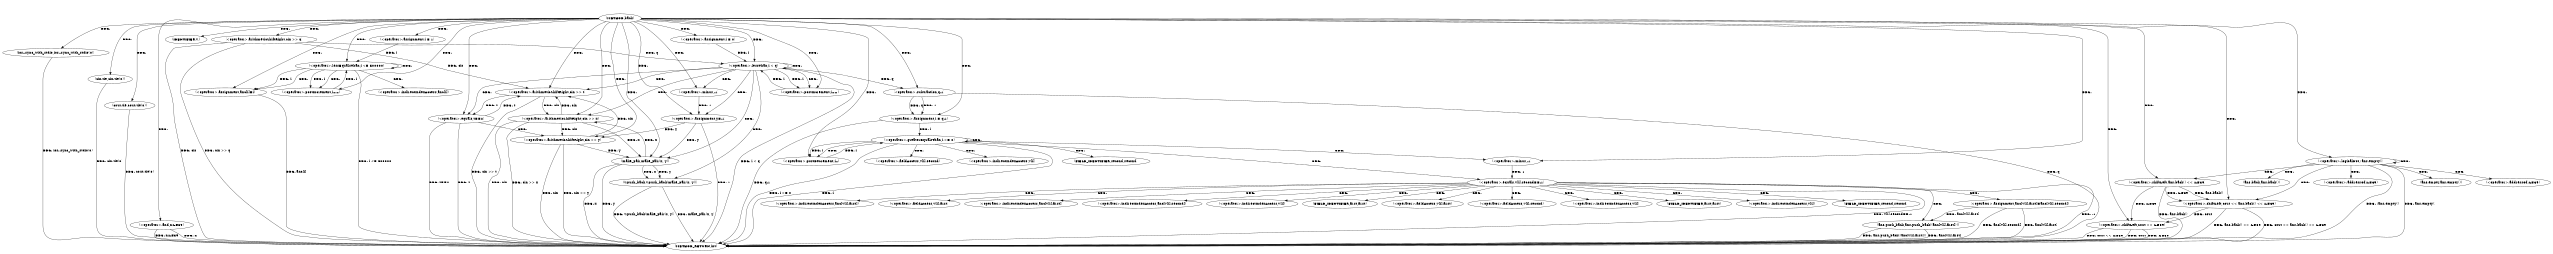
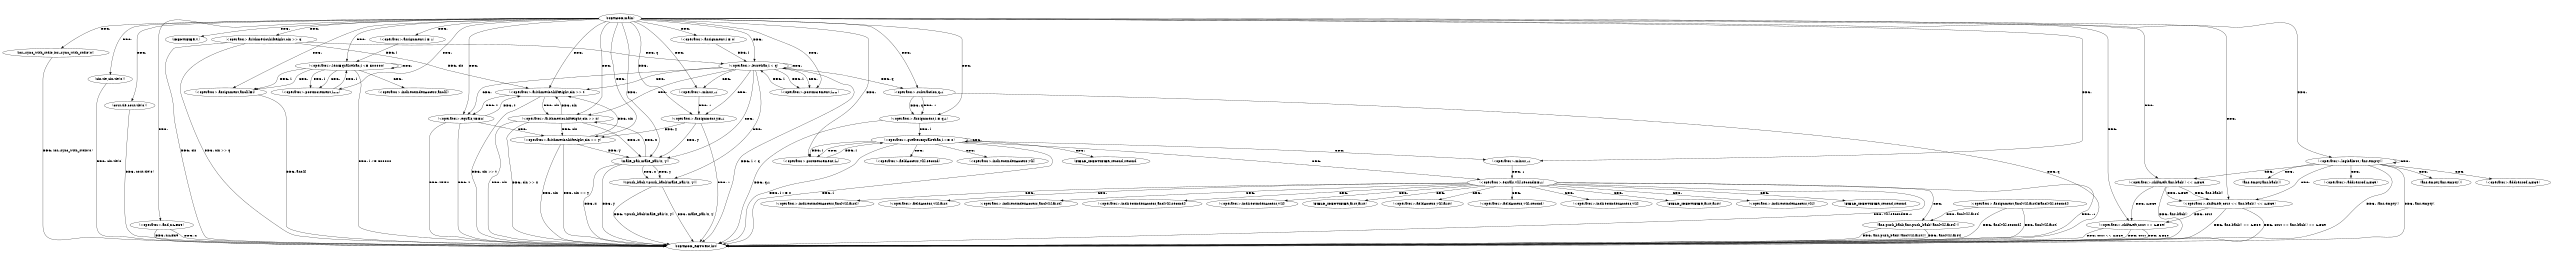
(620, 18) -> (620, 18)
(2262, 183) -> (2262, 183)
(1777, 185) -> none
